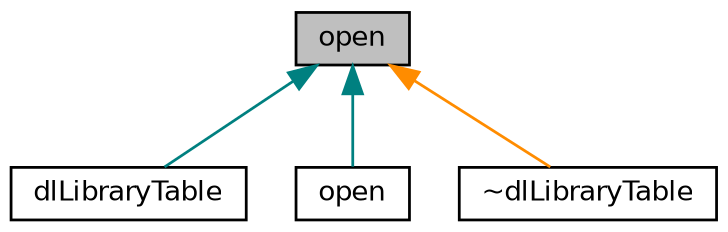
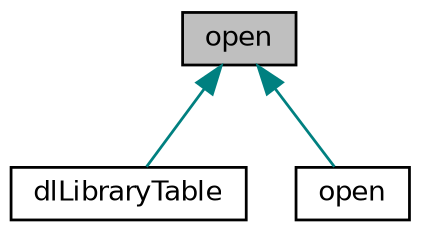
(588, 194) -> none
